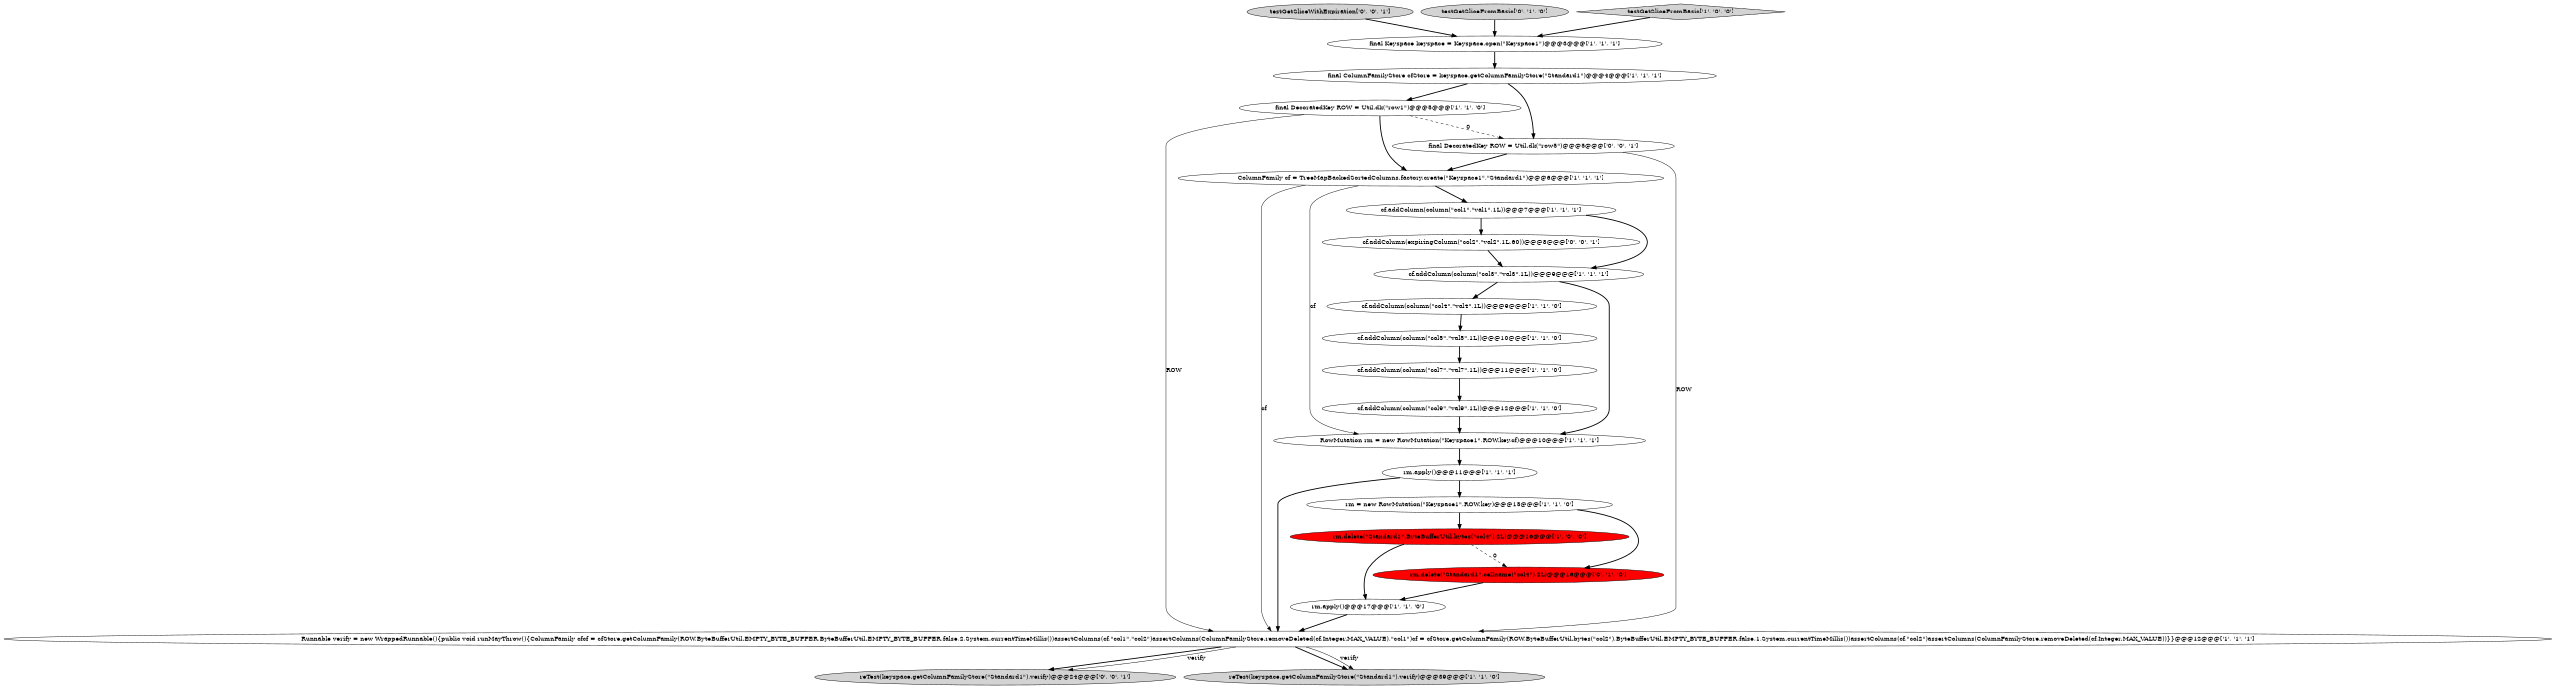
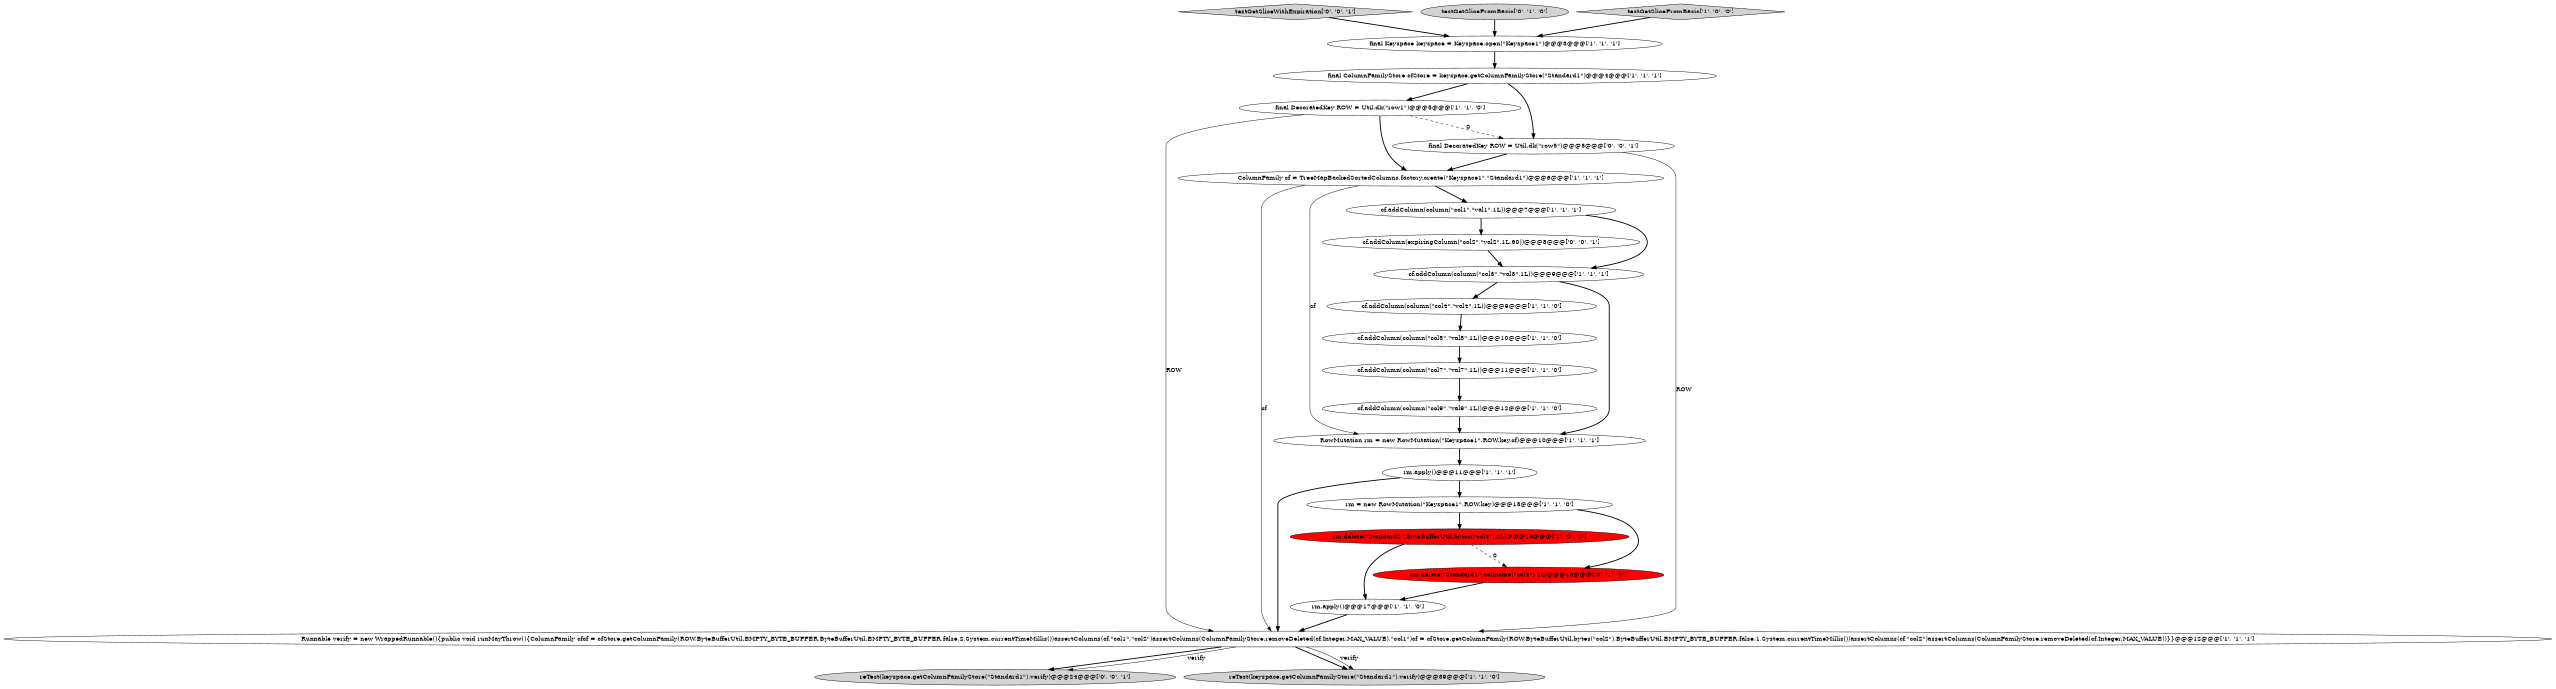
(1330, 12) -> (1295, 12)
